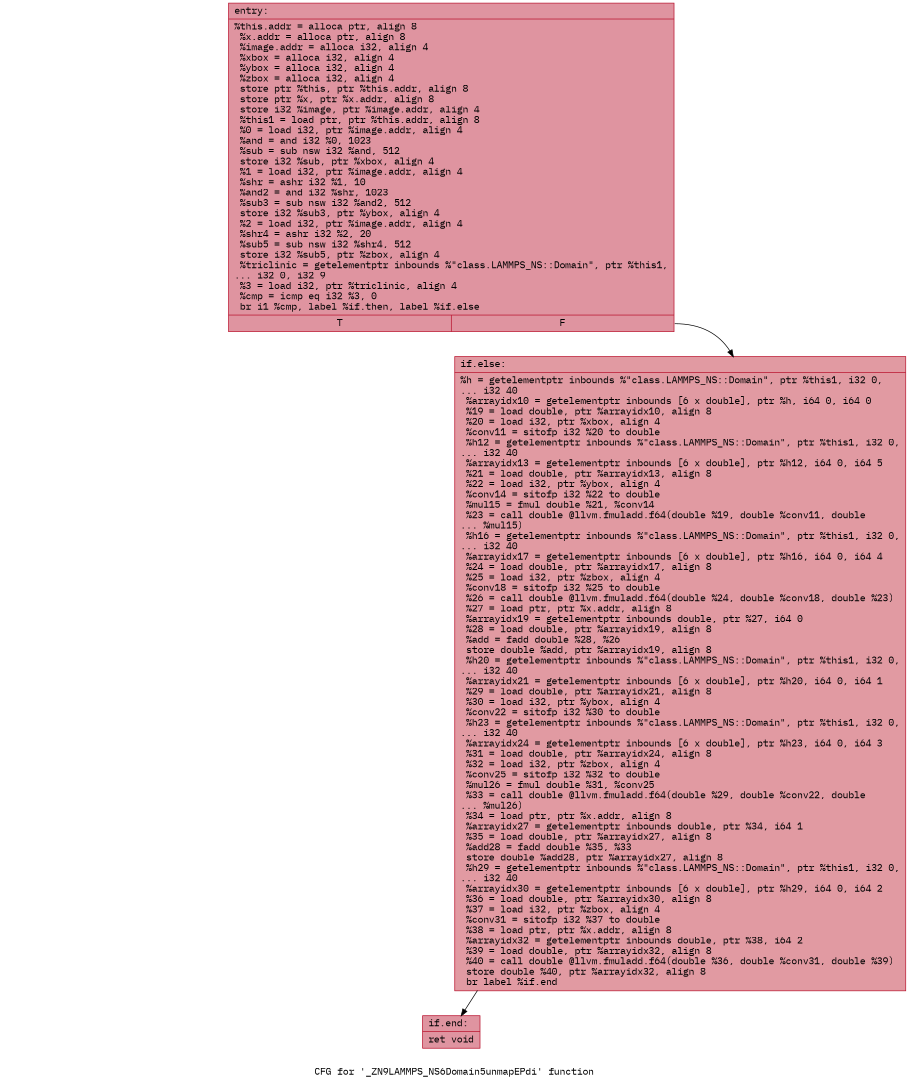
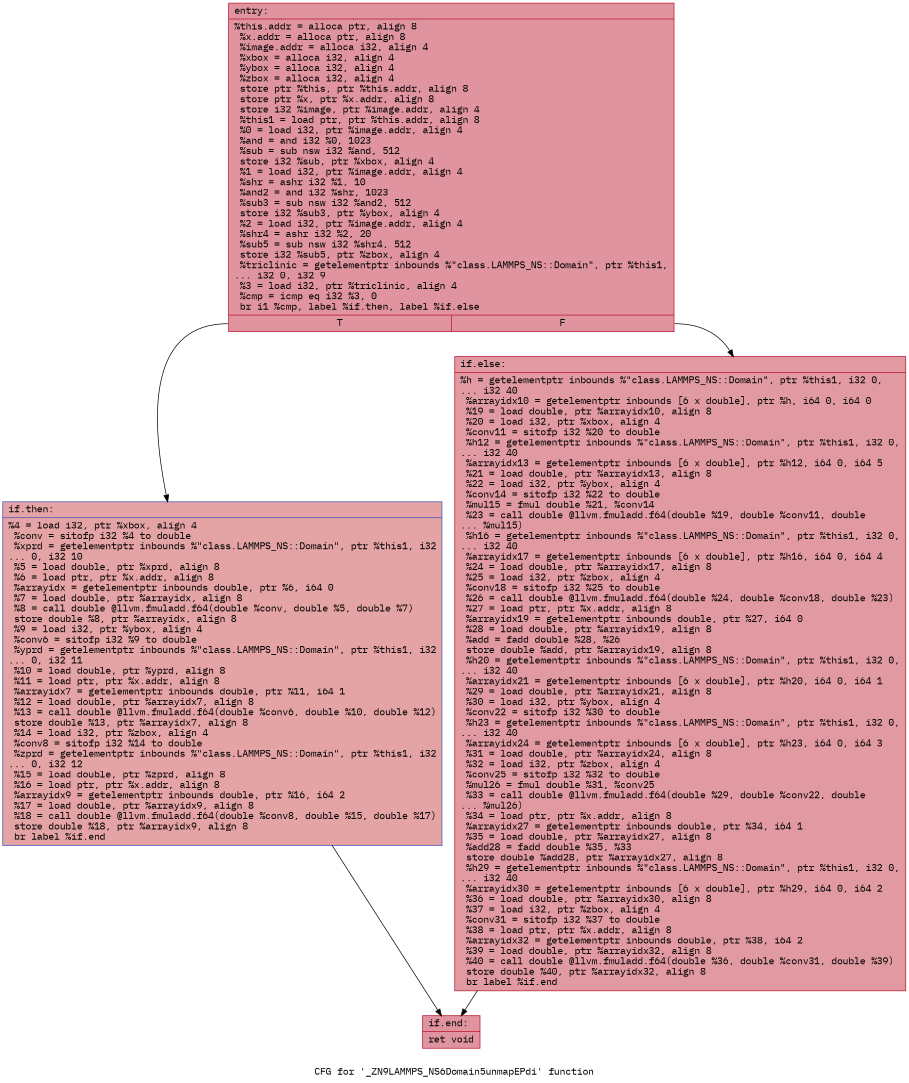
none -> (222, 674)
